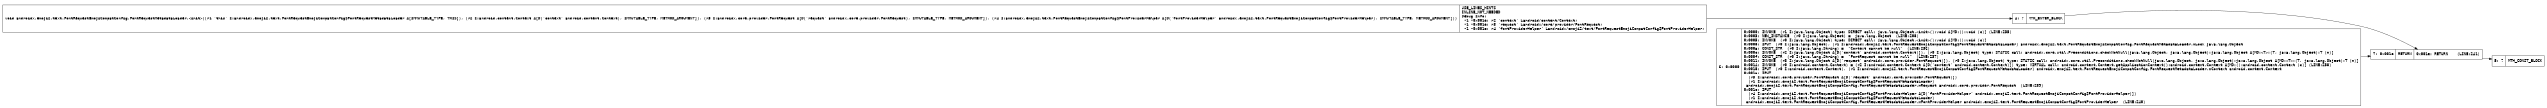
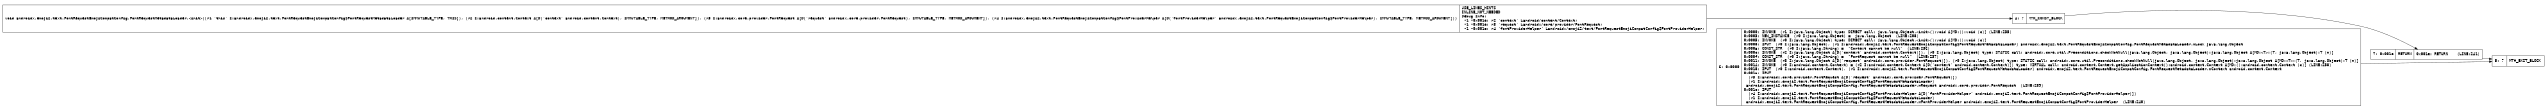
(2046, 18) -> (2046, 18)
(2364, 56) -> (2425, 63)
(2525, 61) -> (2525, 61)
